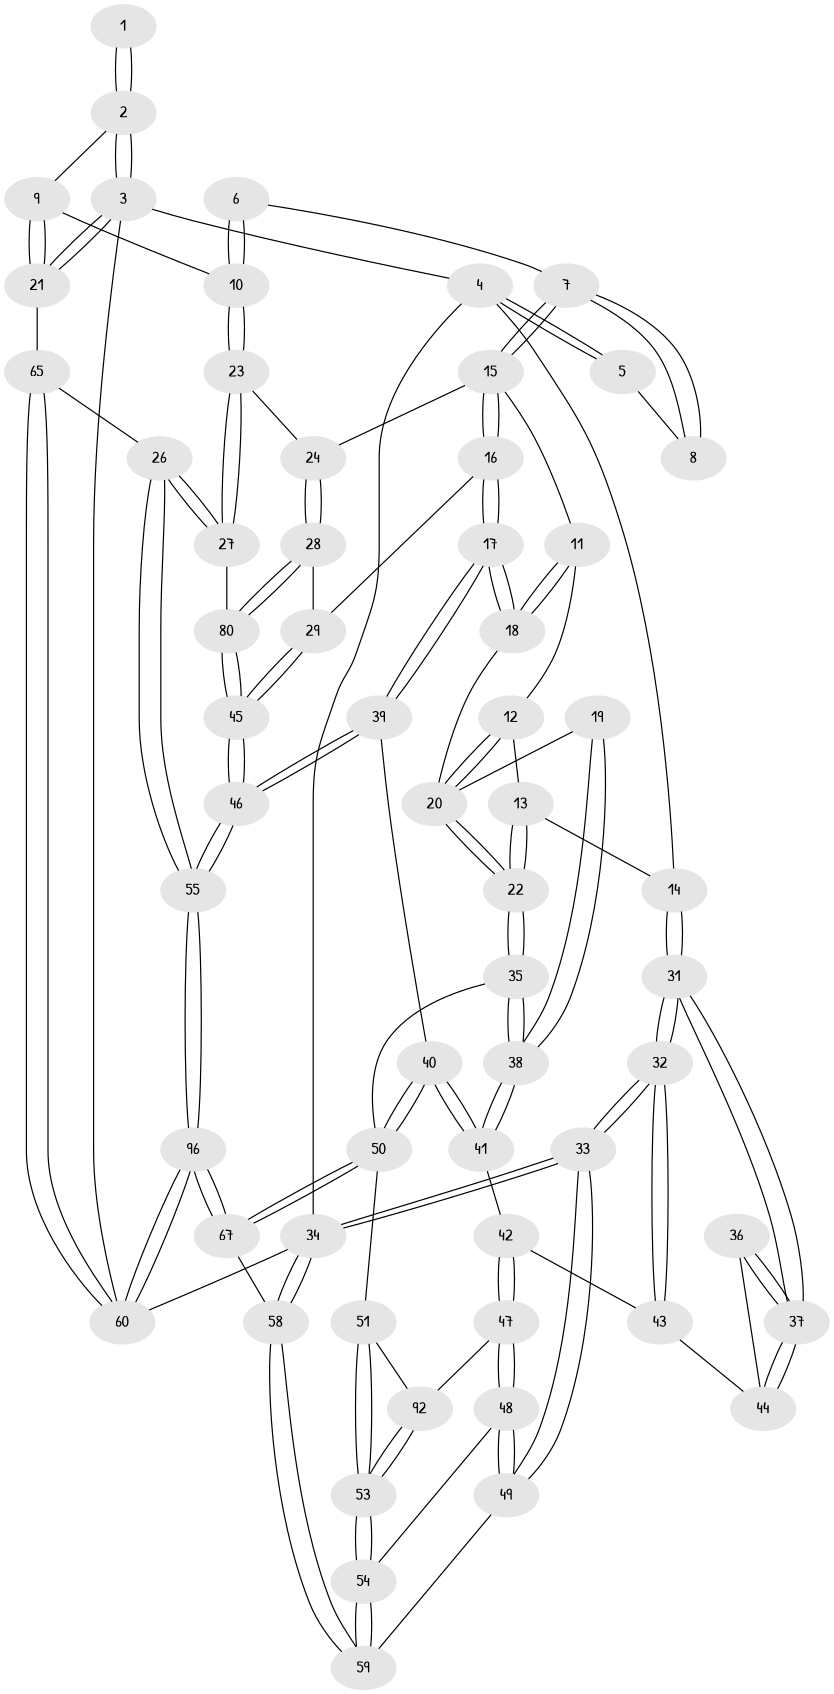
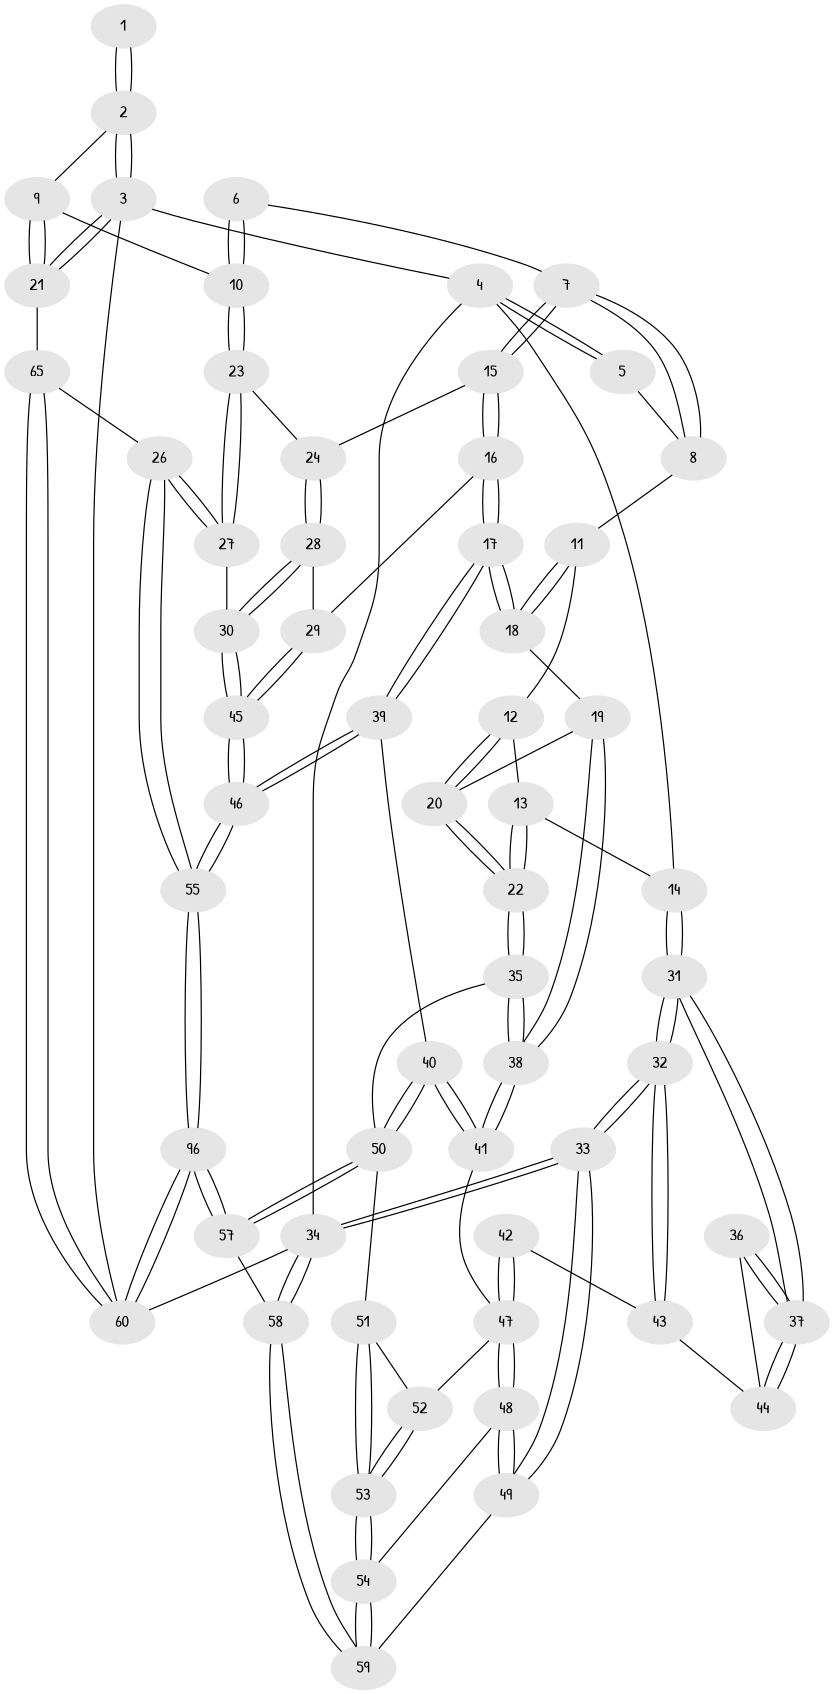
(543, 455) -> (635, 502)
(227, 631) -> (227, 631)
(460, 713) -> (555, 674)
(494, 1193) -> (460, 1240)
(227, 1236) -> (227, 1236)
(420, 1409) -> (420, 1409)
